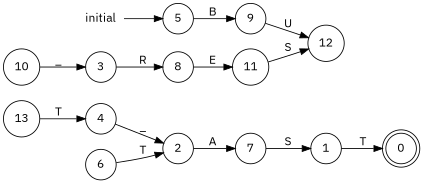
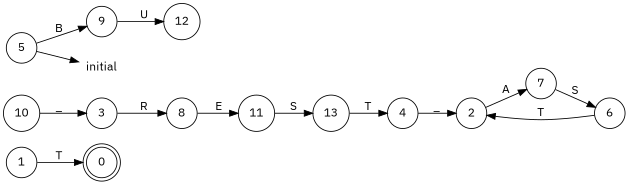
(139, 19) -> (53, 56)
(284, 57) -> (290, 113)
(284, 149) -> (572, 97)
